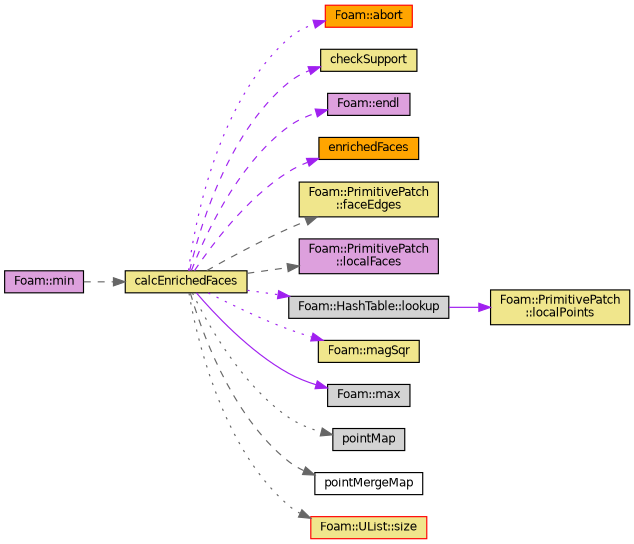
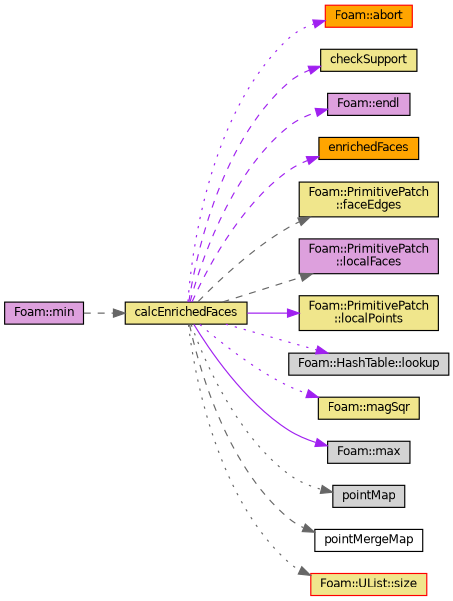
(464, 307) -> (267, 313)
